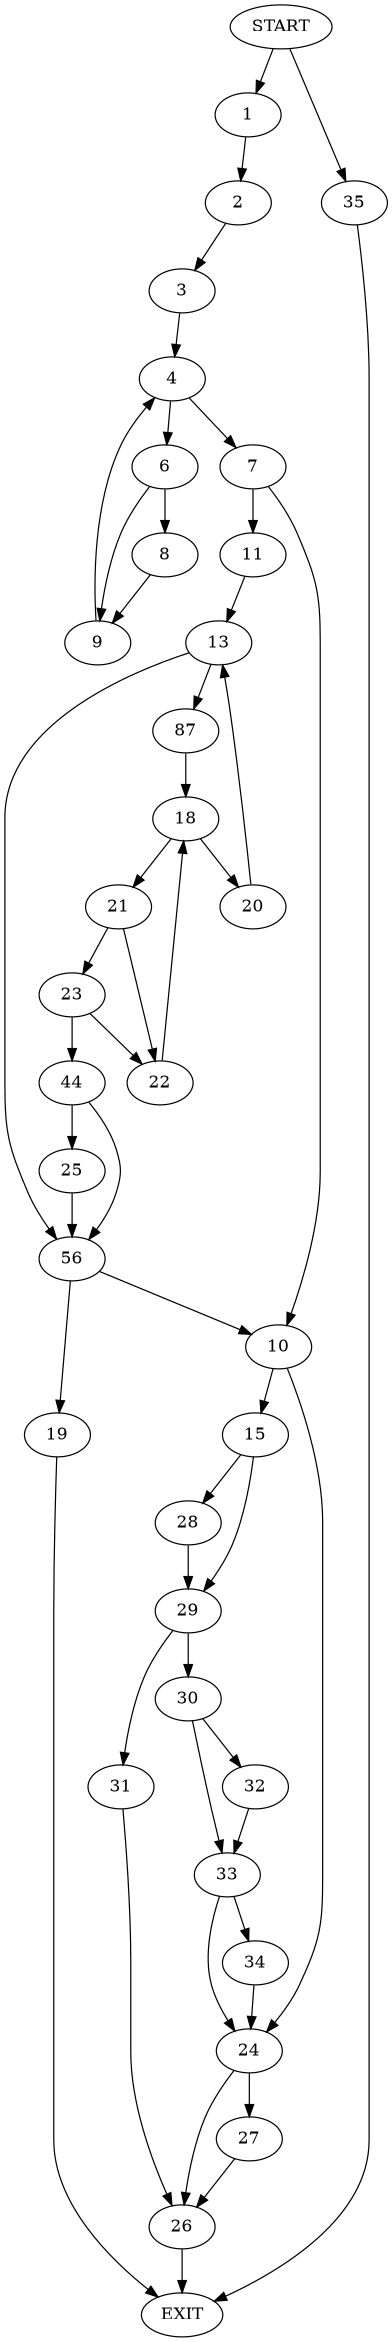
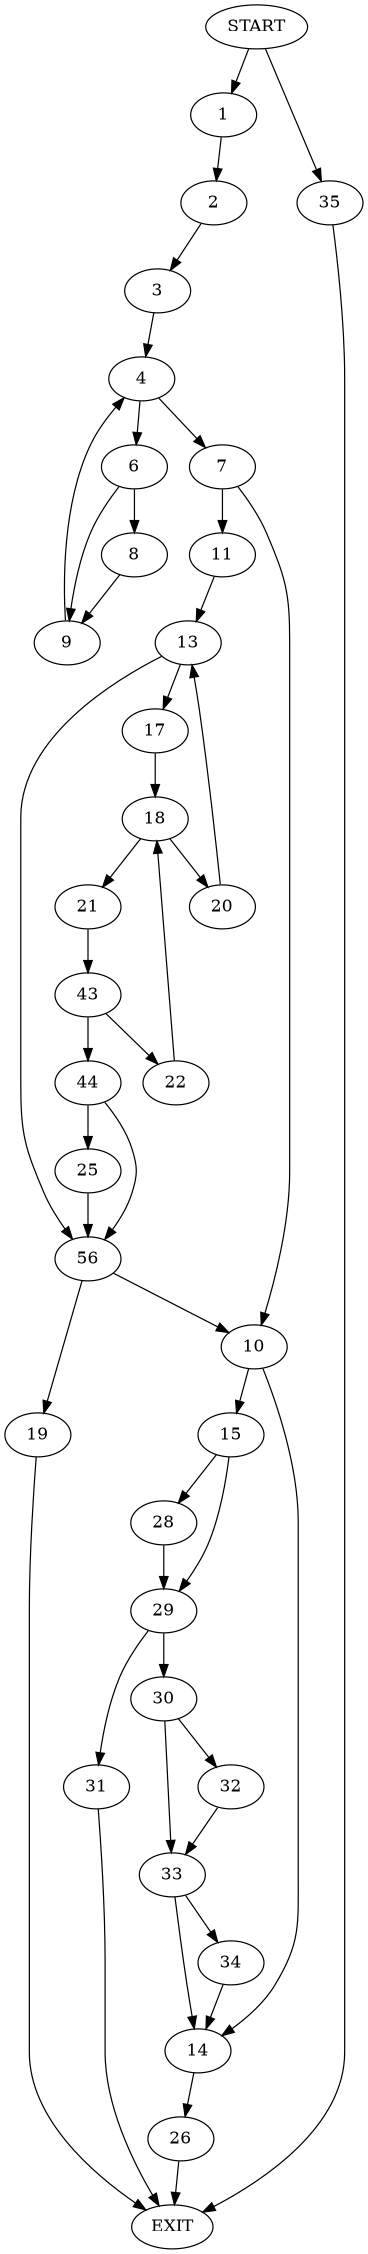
(186, 731) -> (155, 731)
(138, 989) -> none
(72, 995) -> (88, 995)
(131, 2004) -> (105, 2007)
(249, 2051) -> (198, 2051)
(249, 2139) -> none
